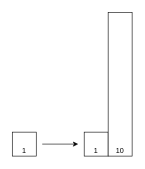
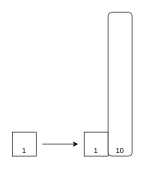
(120, 84) -> (120, 84)
